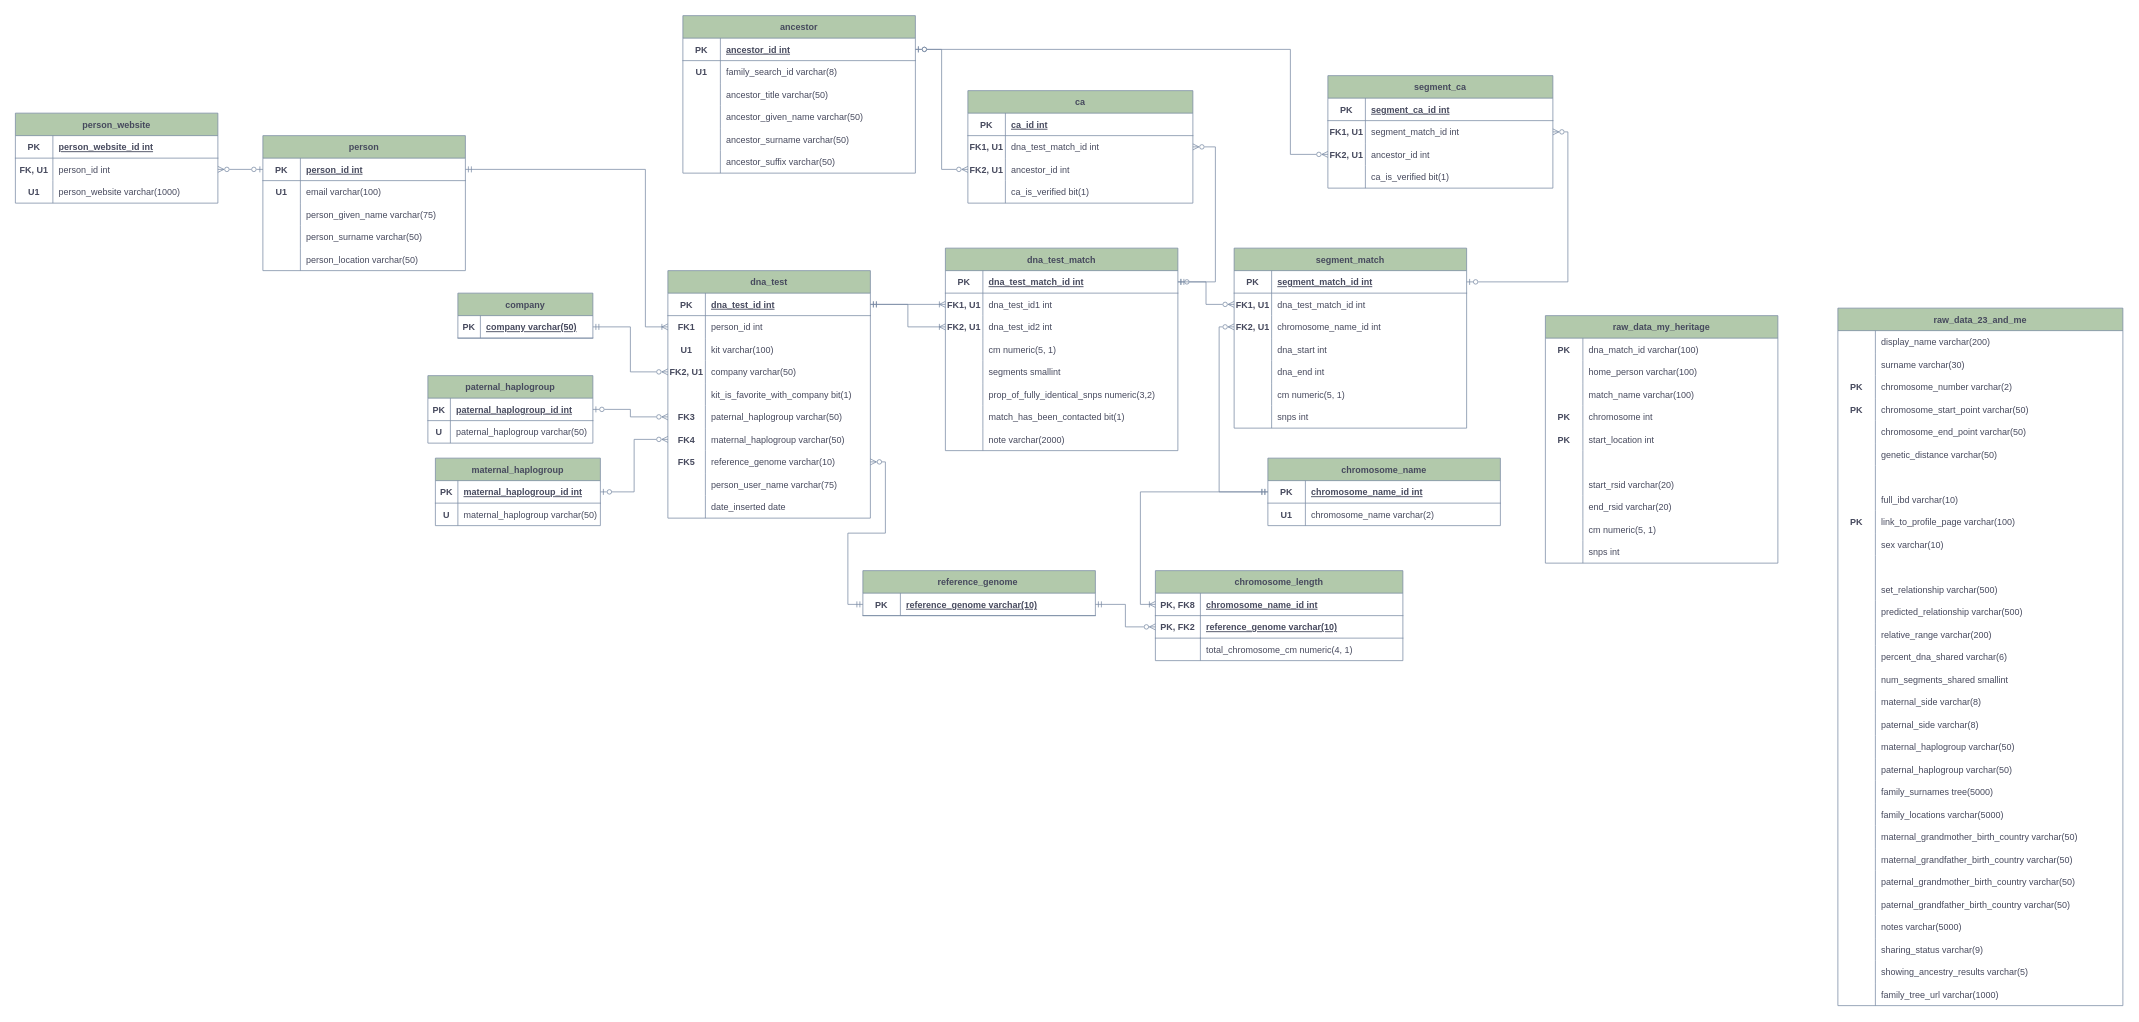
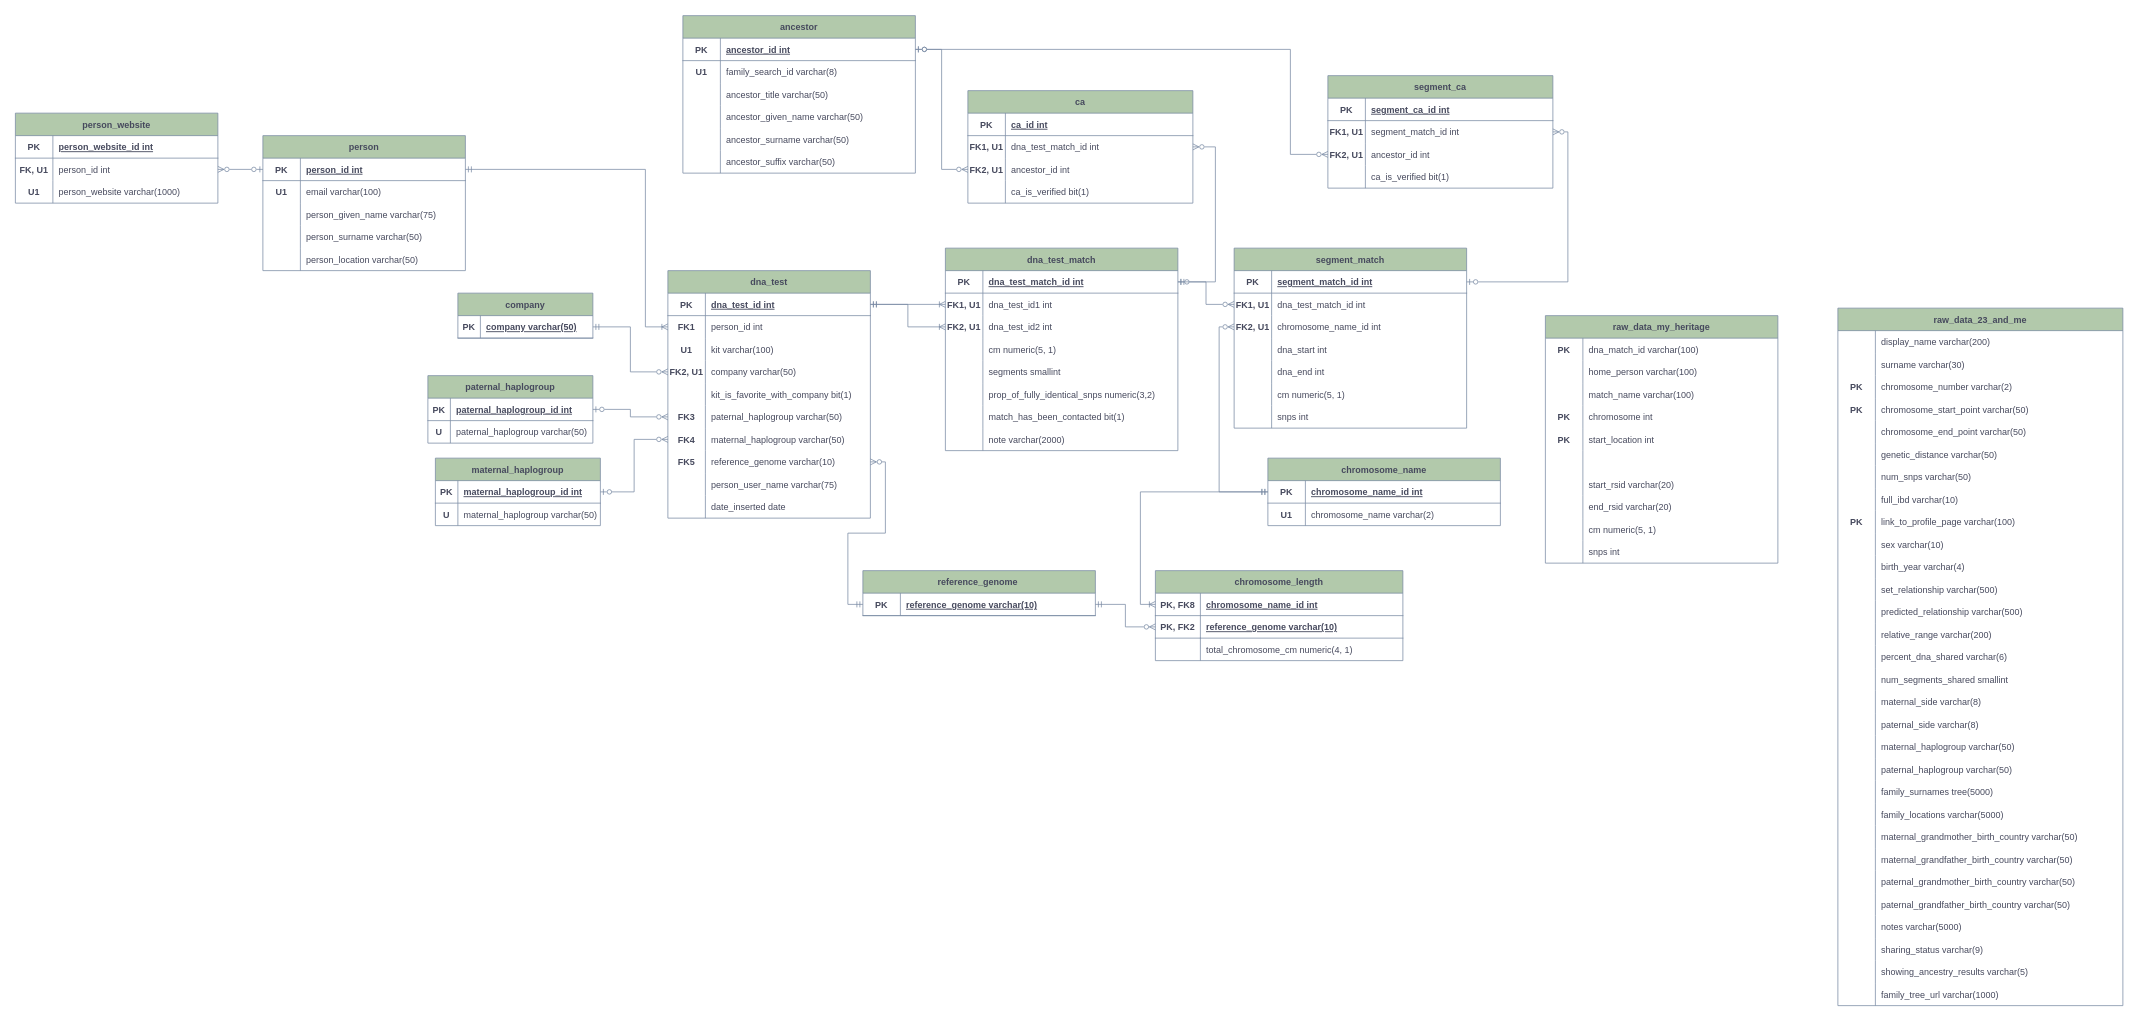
none -> (1999, 477)
none -> (1999, 567)
